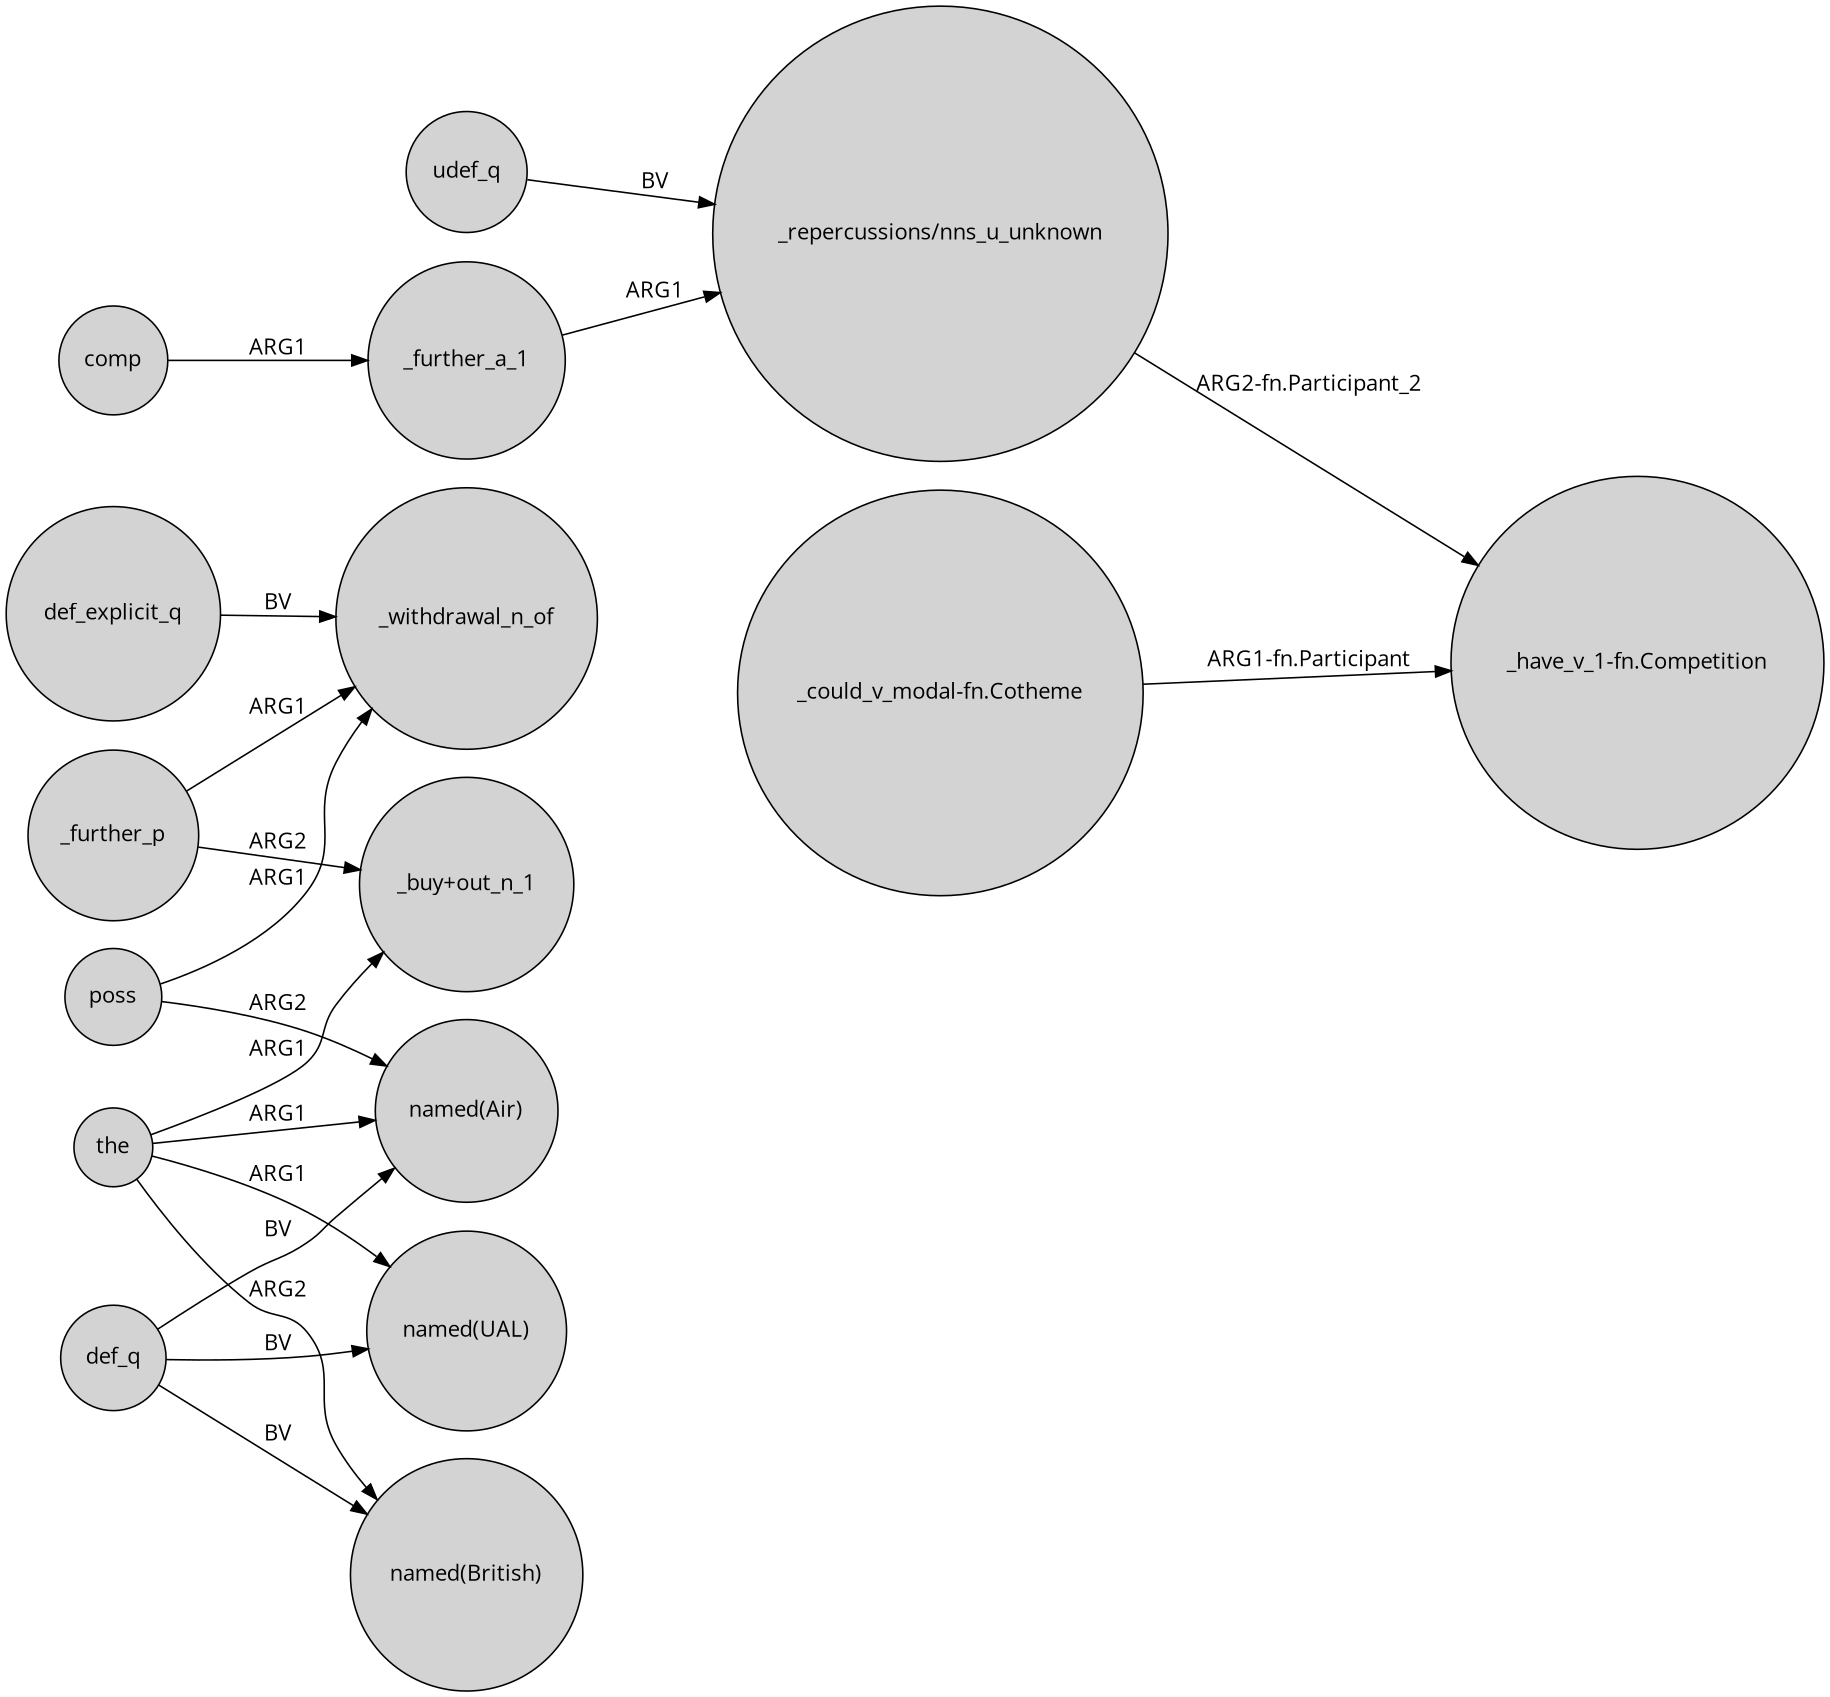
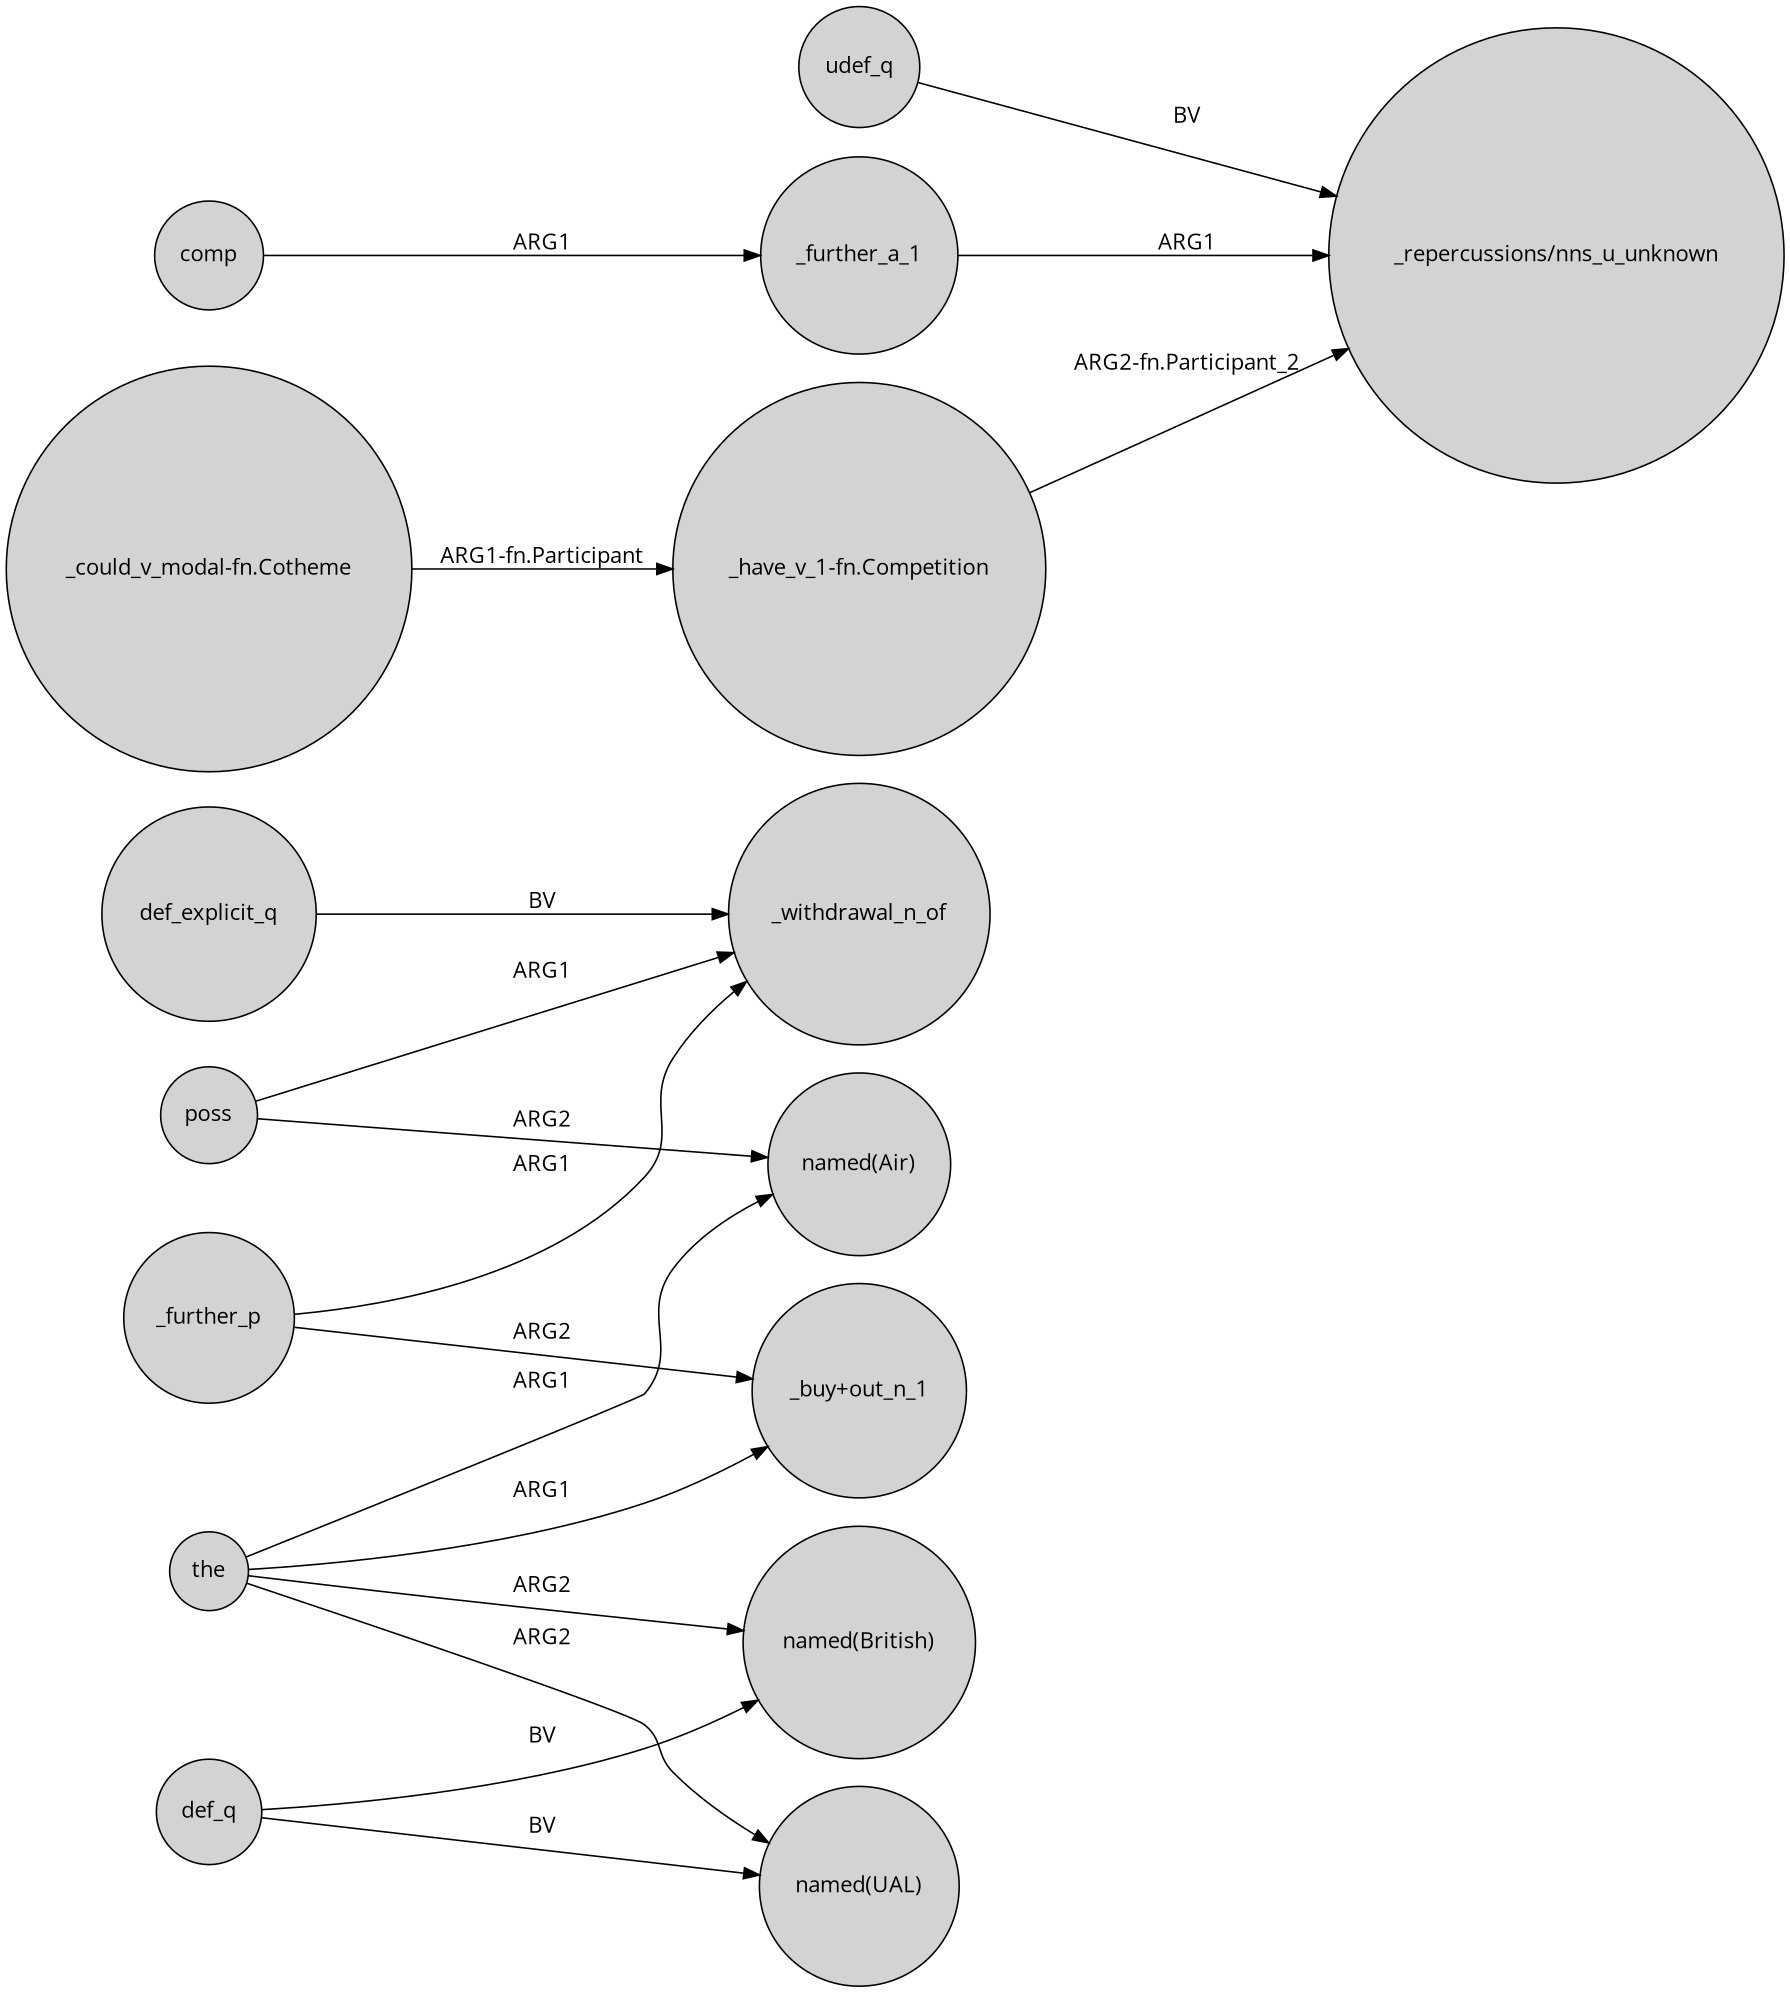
(1299, 455) -> (1182, 424)
(278, 1175) -> (542, 1639)
(274, 1260) -> none
